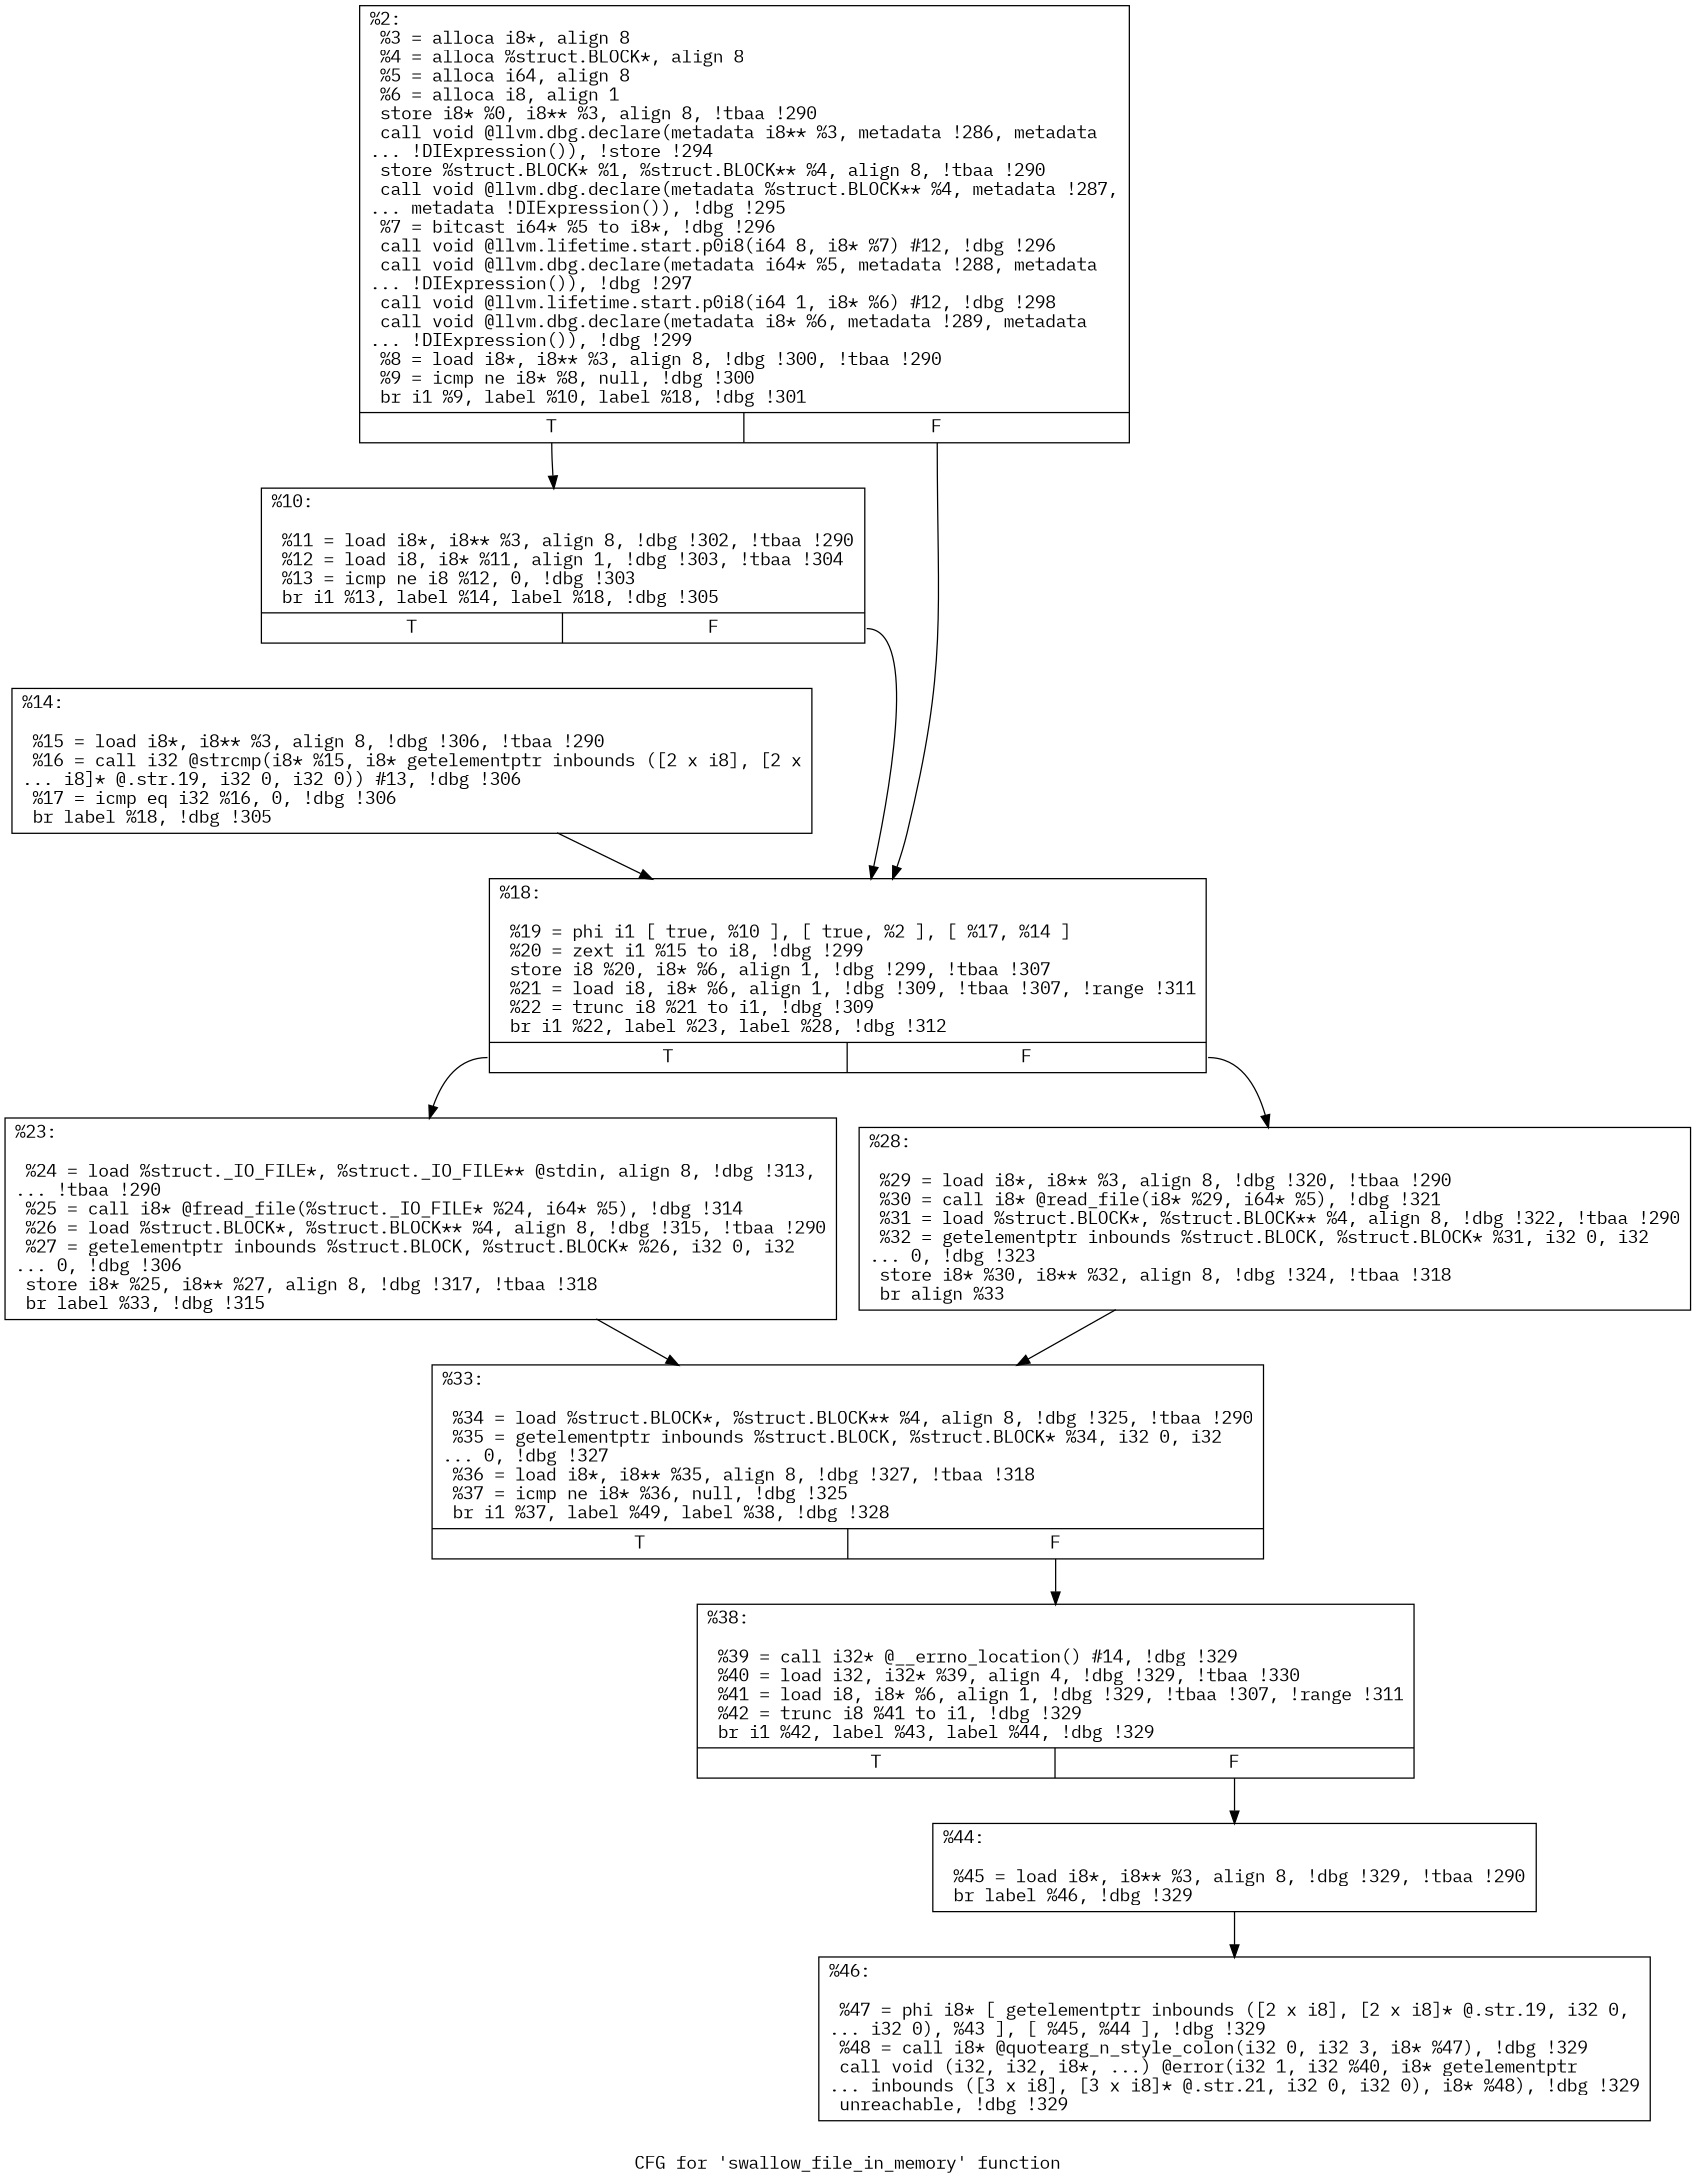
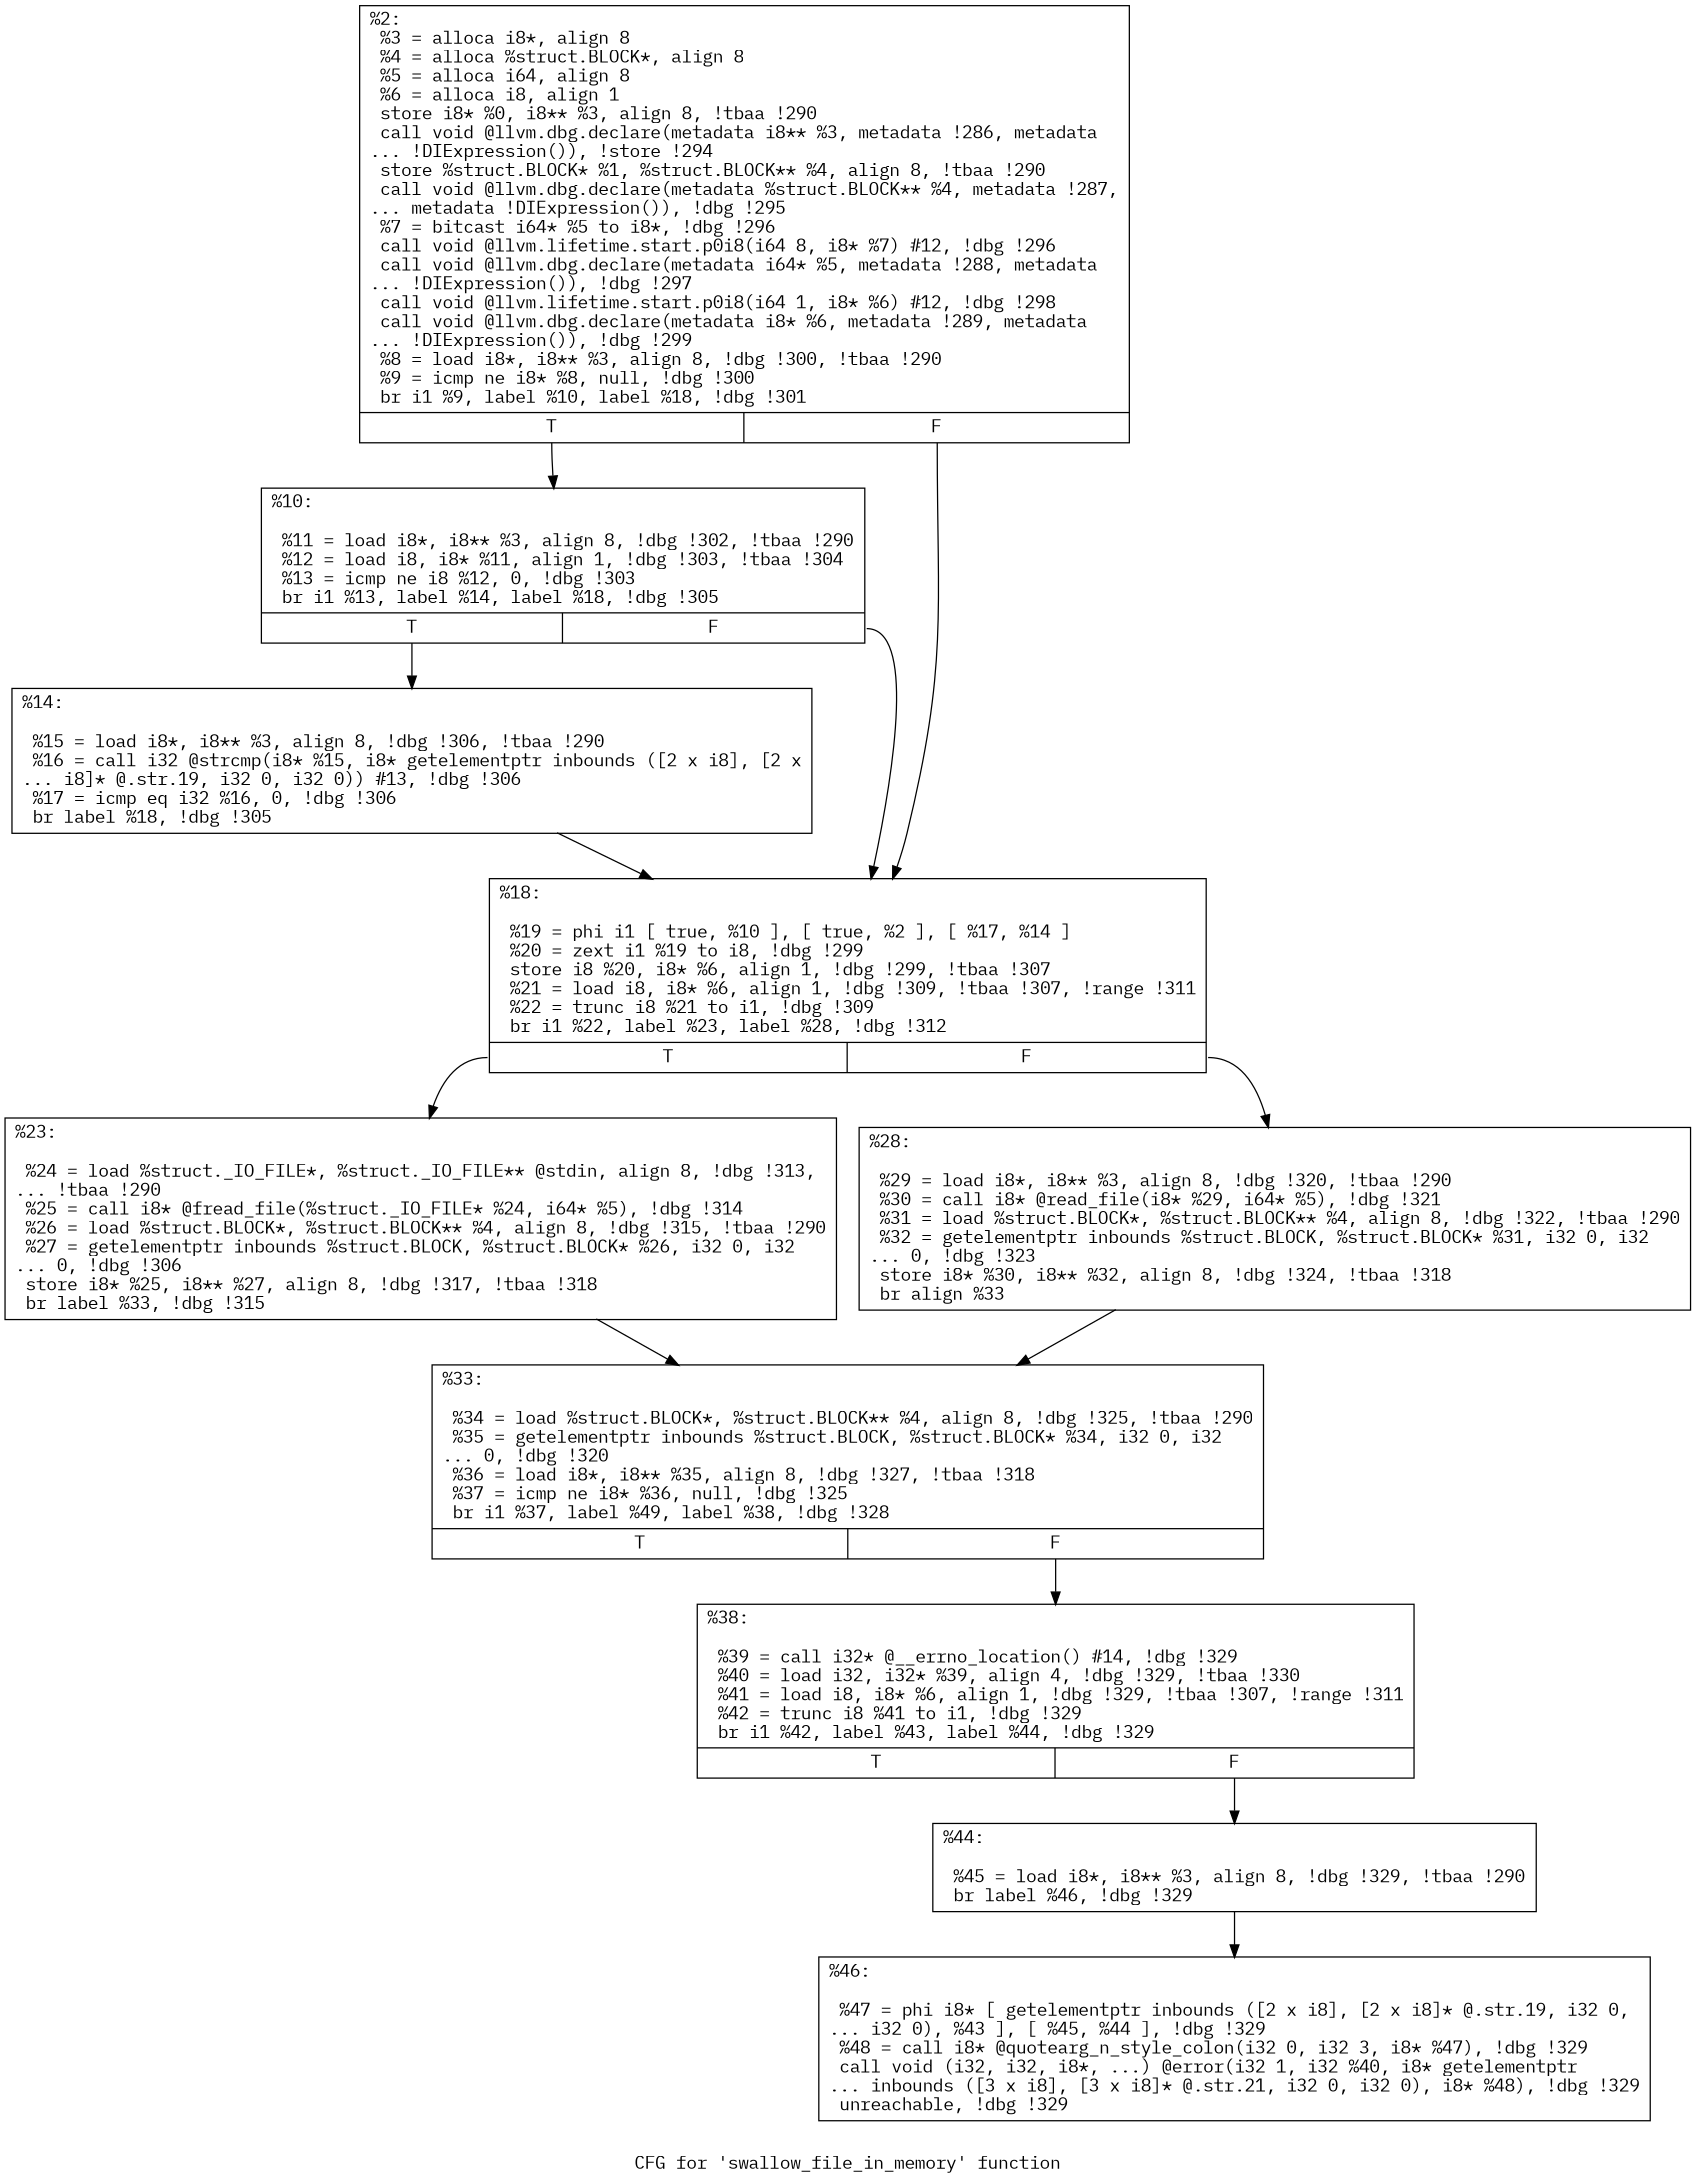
none -> (412, 659)
(682, 951) -> (682, 951)
(526, 1456) -> (526, 1456)
